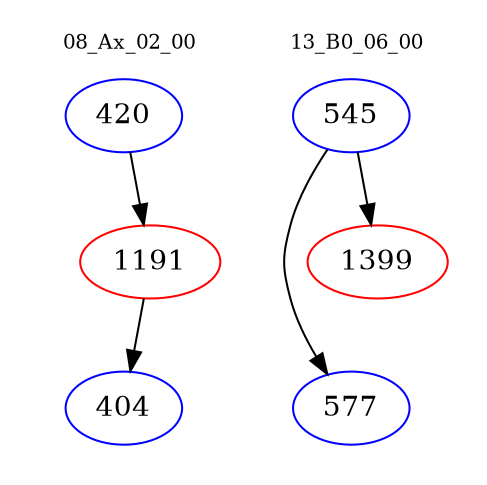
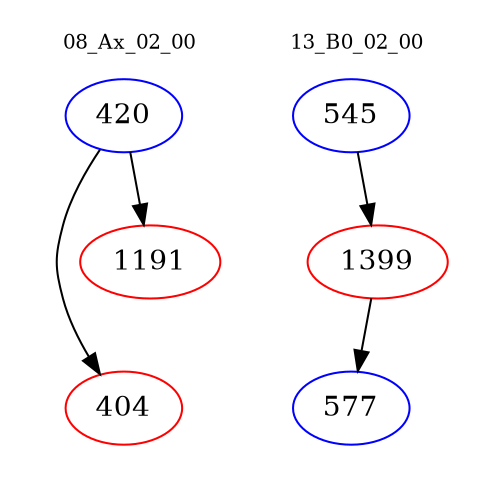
(357, 44) -> (357, 44)
(285, 252) -> (366, 324)
(139, 324) -> (57, 252)
(124, 408) -> (124, 408)
